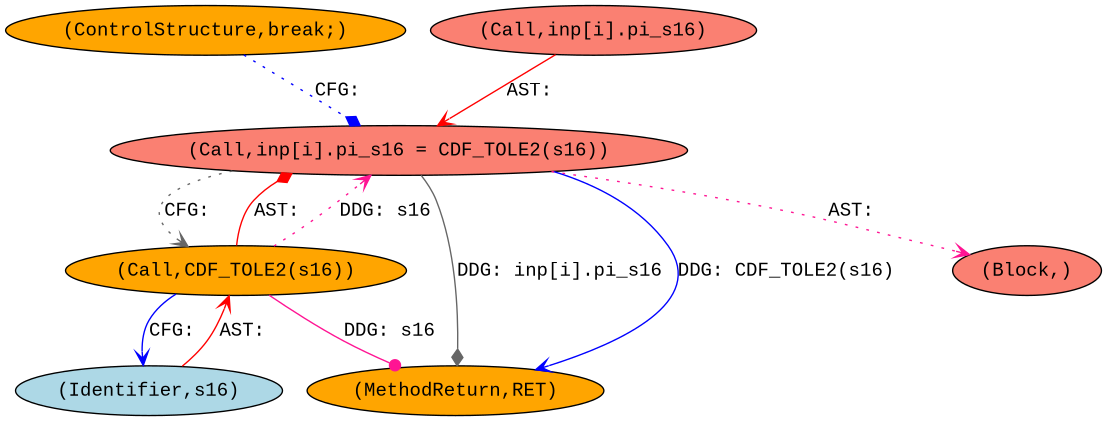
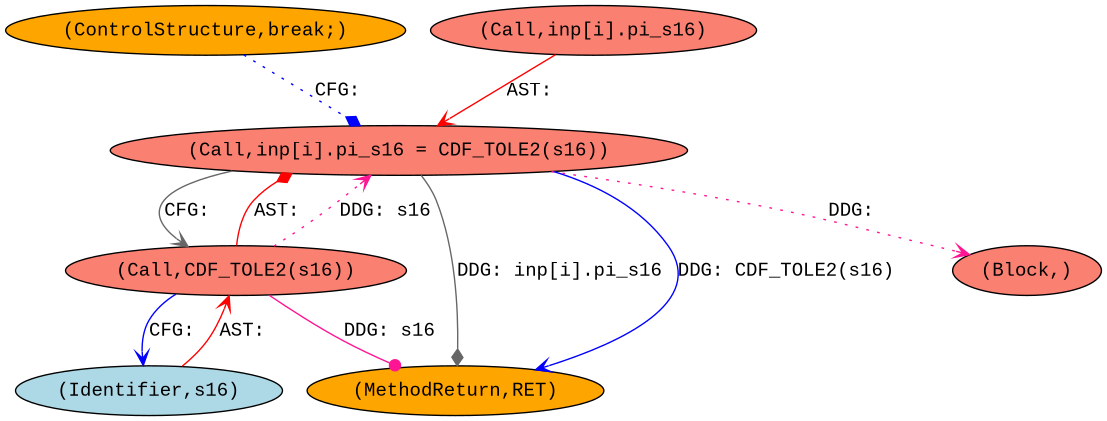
(175, 191) -> (175, 191)
(857, 211) -> (857, 211)
(236, 271) -> (236, 271)
